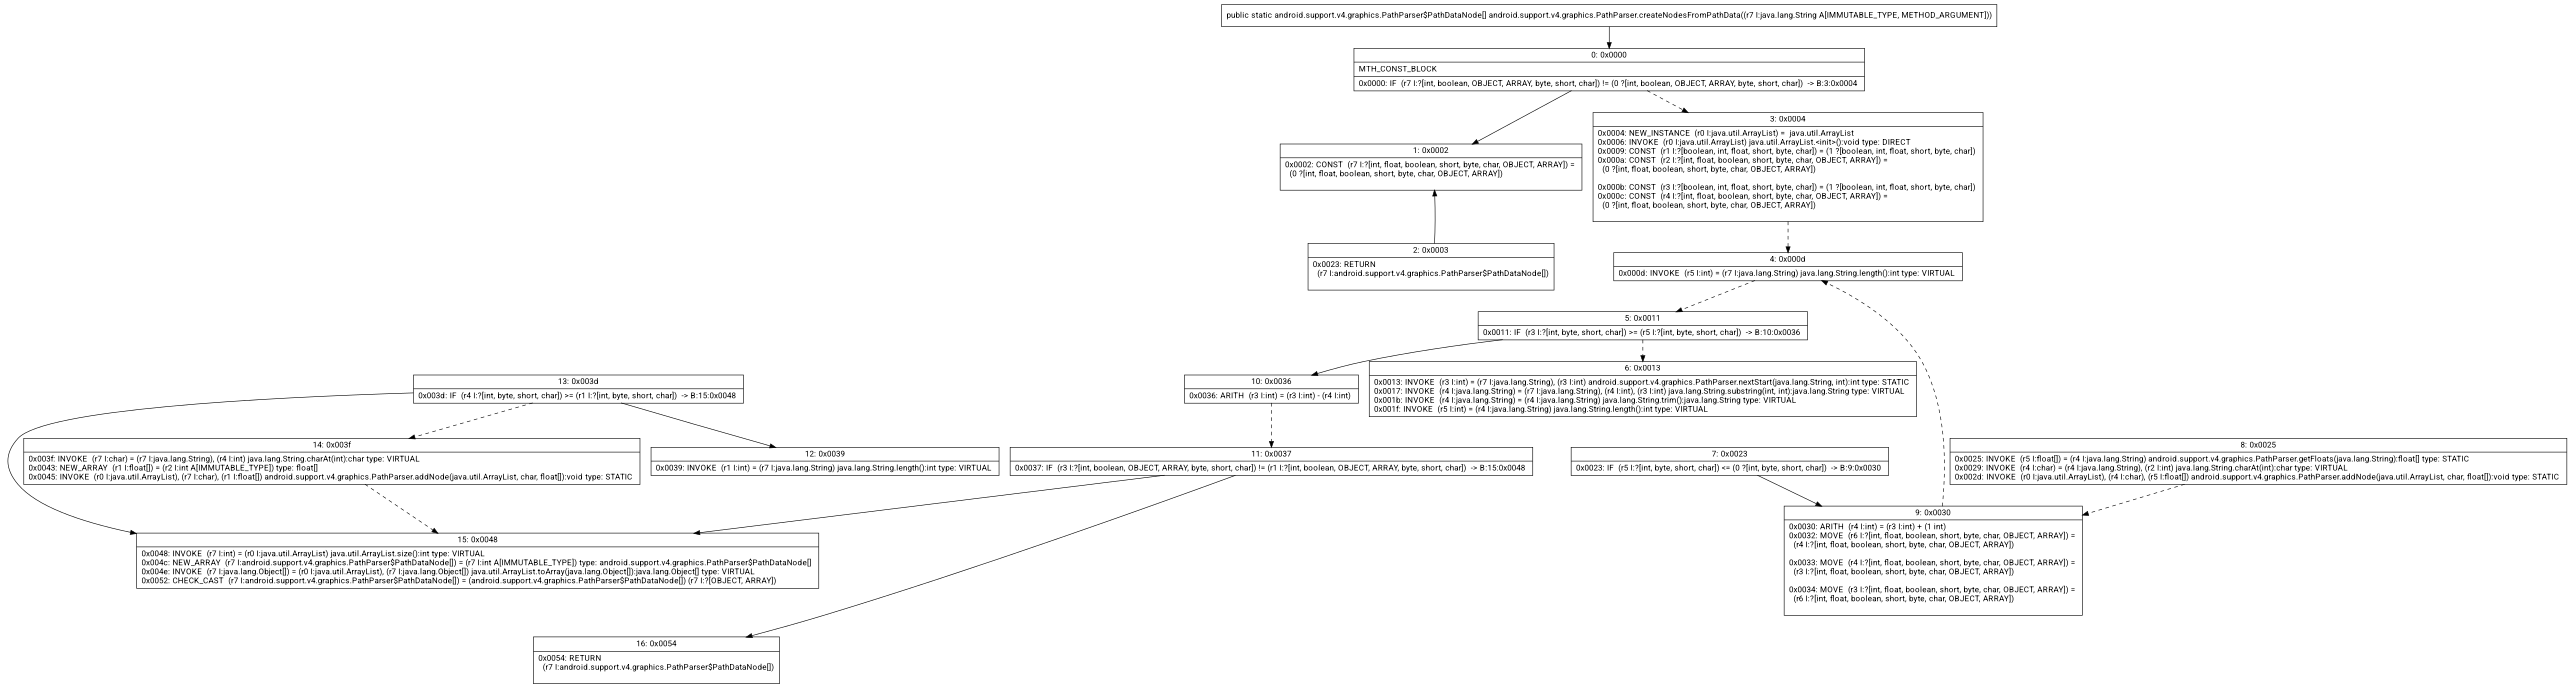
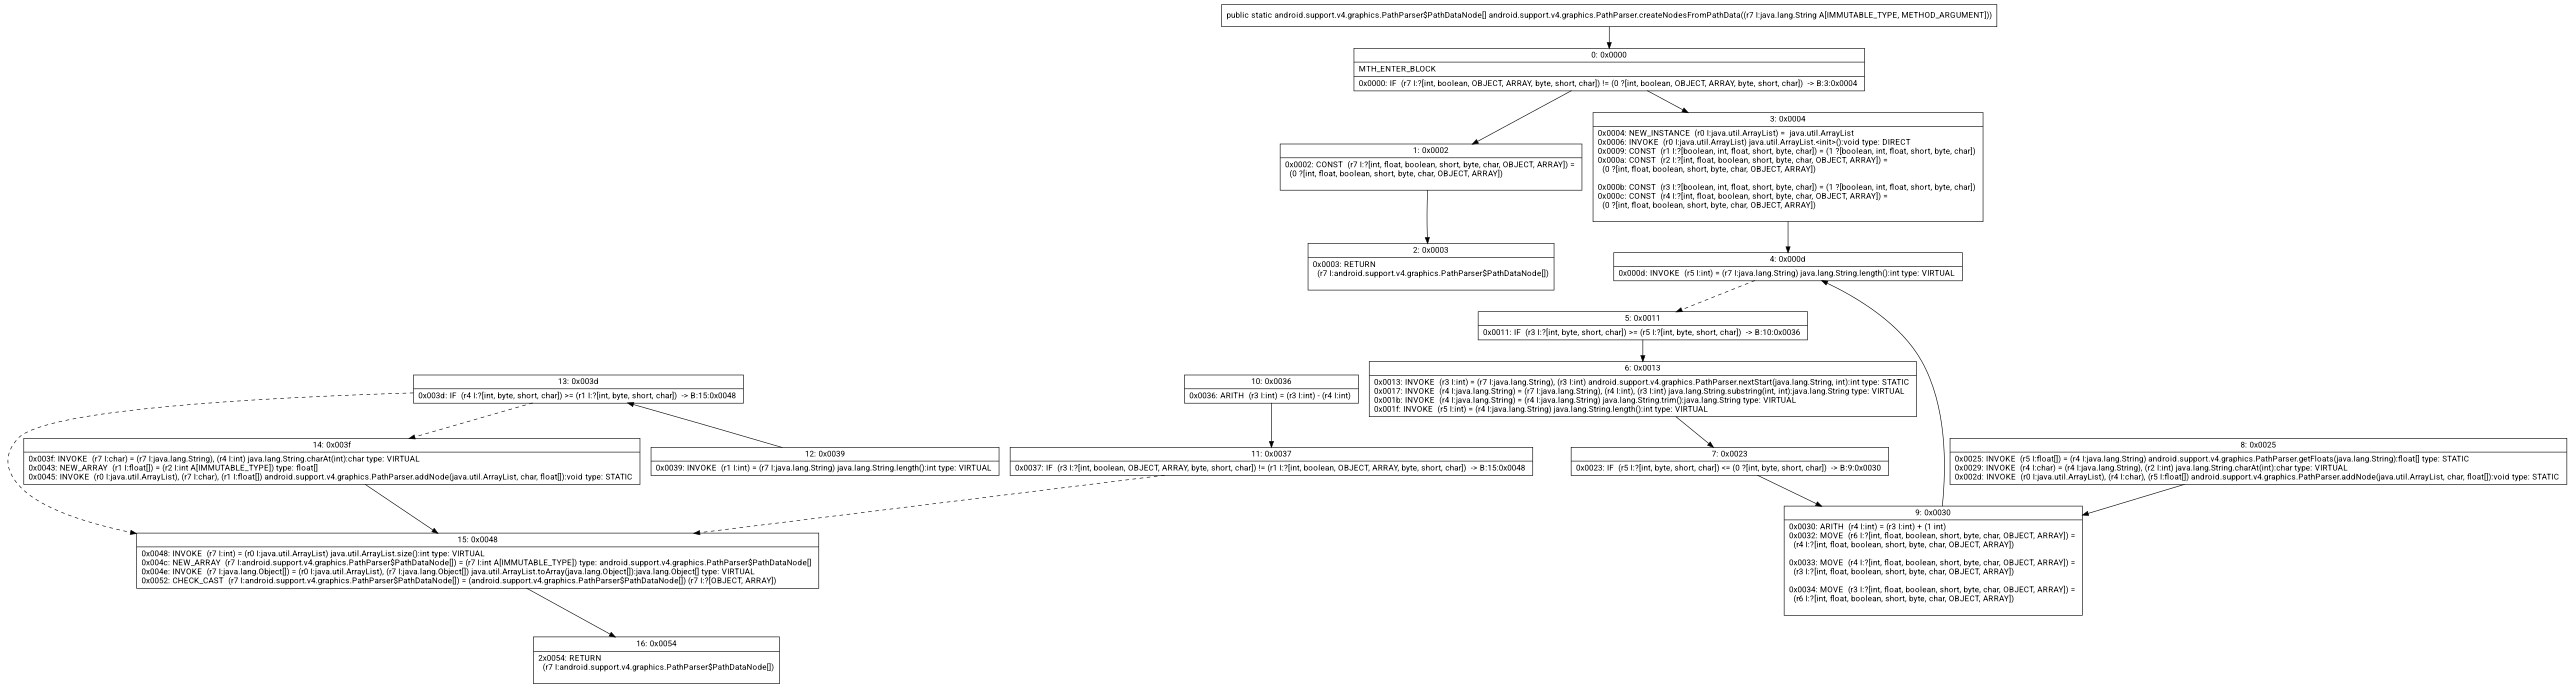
(1398, 69) -> (1398, 69)
(1665, 100) -> (1665, 100)
(1435, 220) -> (1427, 214)
(1788, 234) -> (1788, 234)
(1347, 265) -> (1347, 265)
(1643, 348) -> (1643, 348)
(1409, 353) -> none
(1927, 372) -> (1927, 372)
(126, 411) -> (126, 411)
(1271, 422) -> (1271, 422)
(695, 425) -> (708, 426)
none -> (1692, 430)
(2136, 499) -> (2136, 499)
(932, 504) -> (932, 504)
(399, 507) -> (399, 507)
(995, 560) -> (568, 611)
(572, 658) -> (572, 658)
